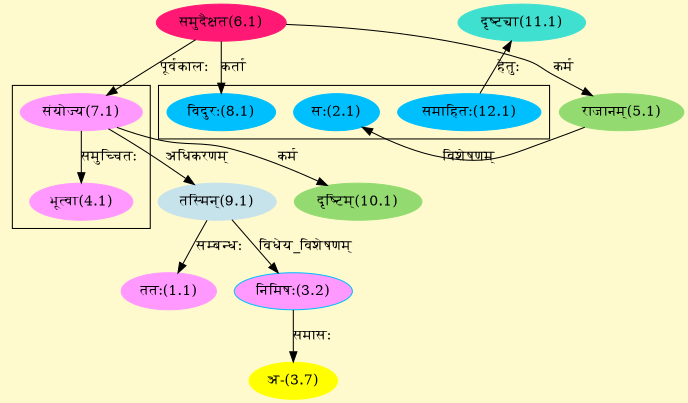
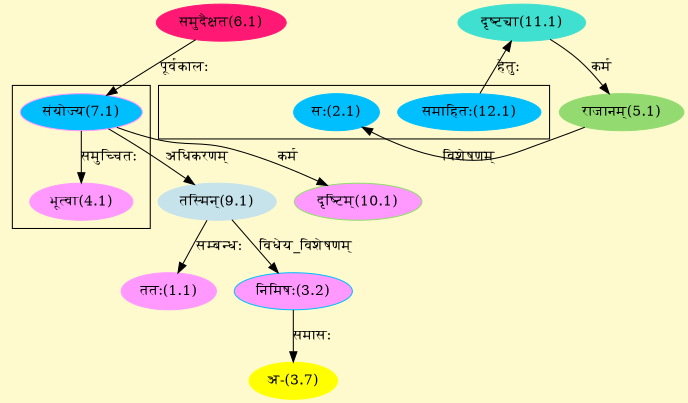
(439, 40) -> (579, 60)
(81, 112) -> (81, 112)
(221, 112) -> none
(358, 202) -> (358, 202)
